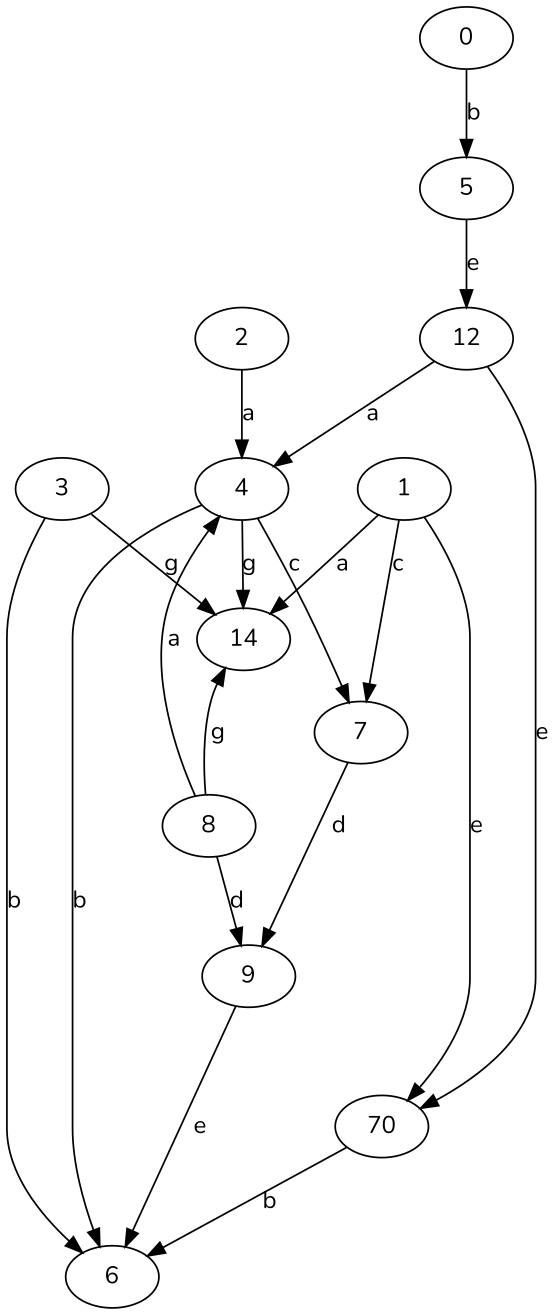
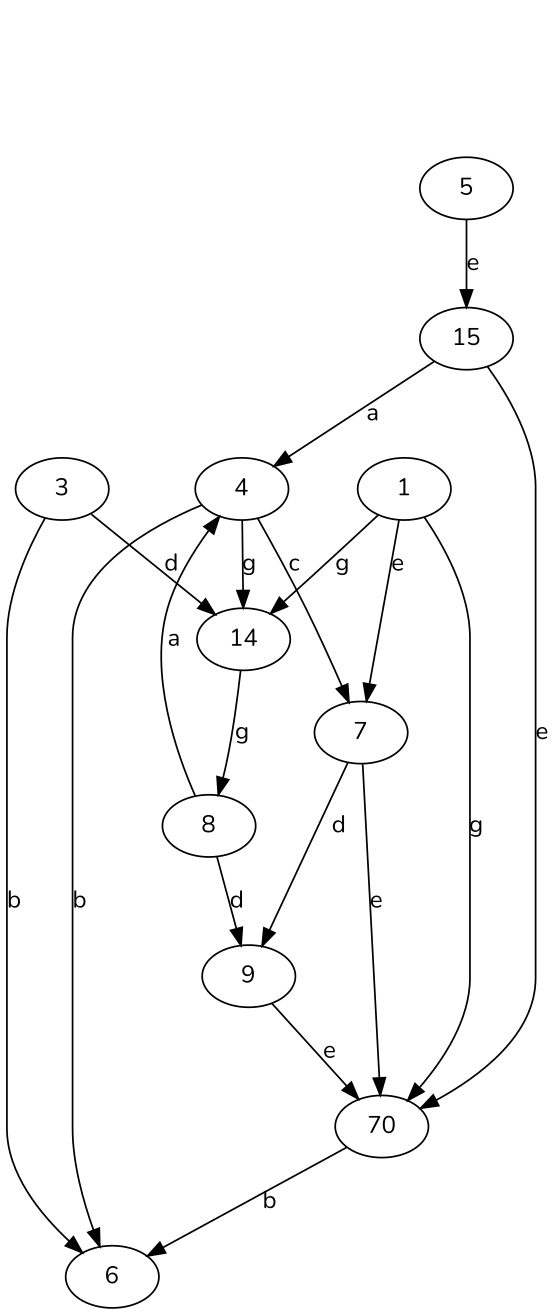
(466, 38) -> none
(242, 339) -> none
(466, 339) -> (466, 339)
(172, 564) -> (172, 564)
(343, 564) -> (343, 564)
(398, 564) -> (398, 564)
(205, 738) -> (233, 724)
(477, 826) -> (477, 826)
none -> (371, 921)
(184, 1119) -> (309, 1045)
